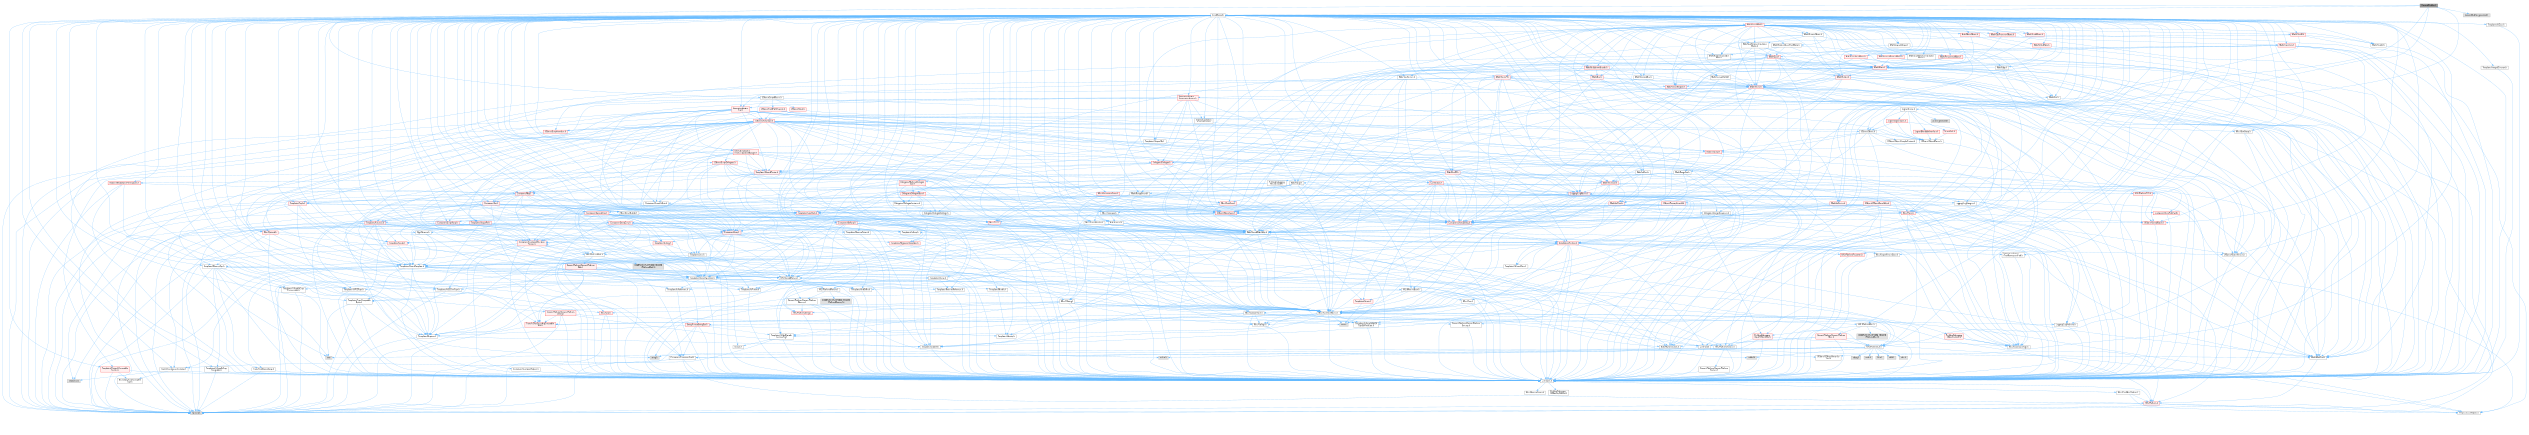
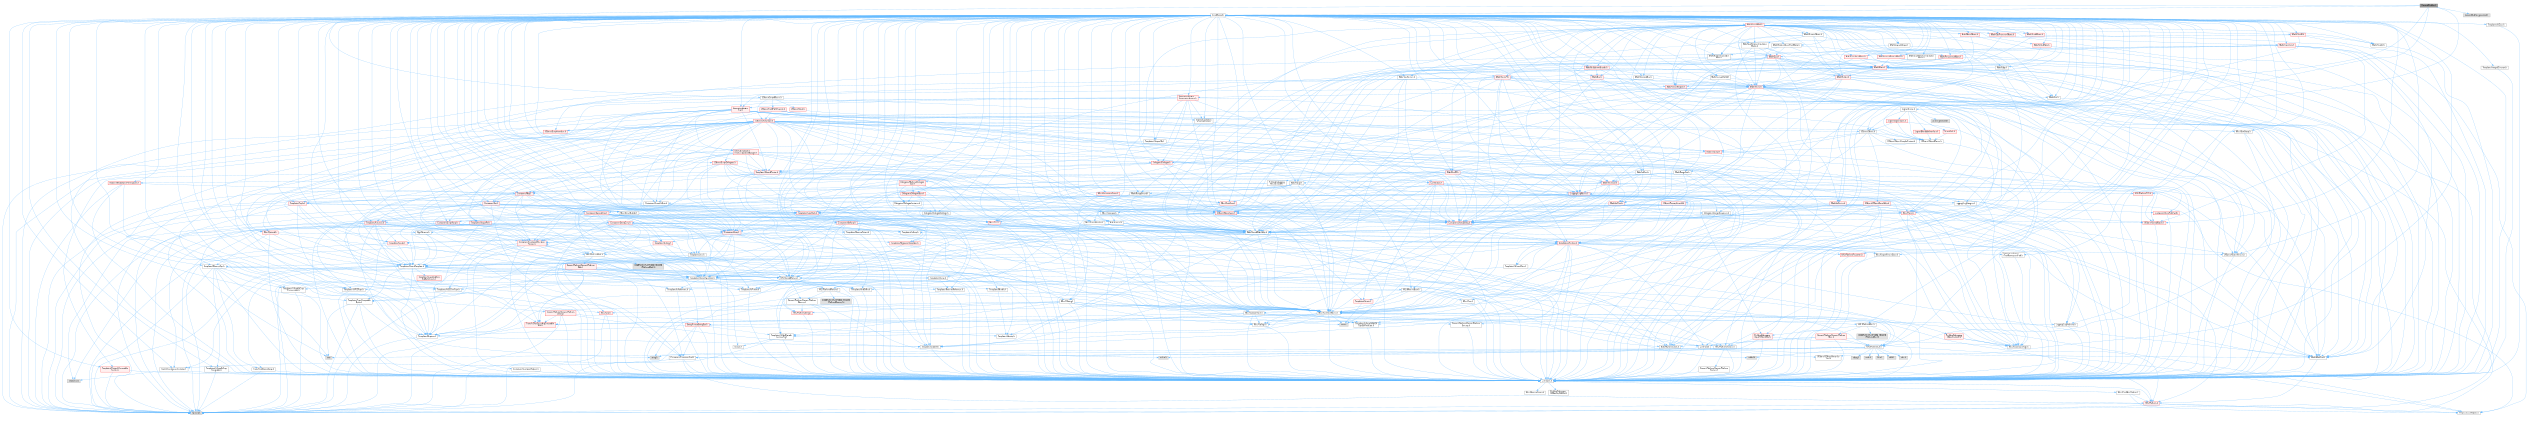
(752, 115) -> (971, 117)
none -> (429, 278)
(130, 381) -> none
